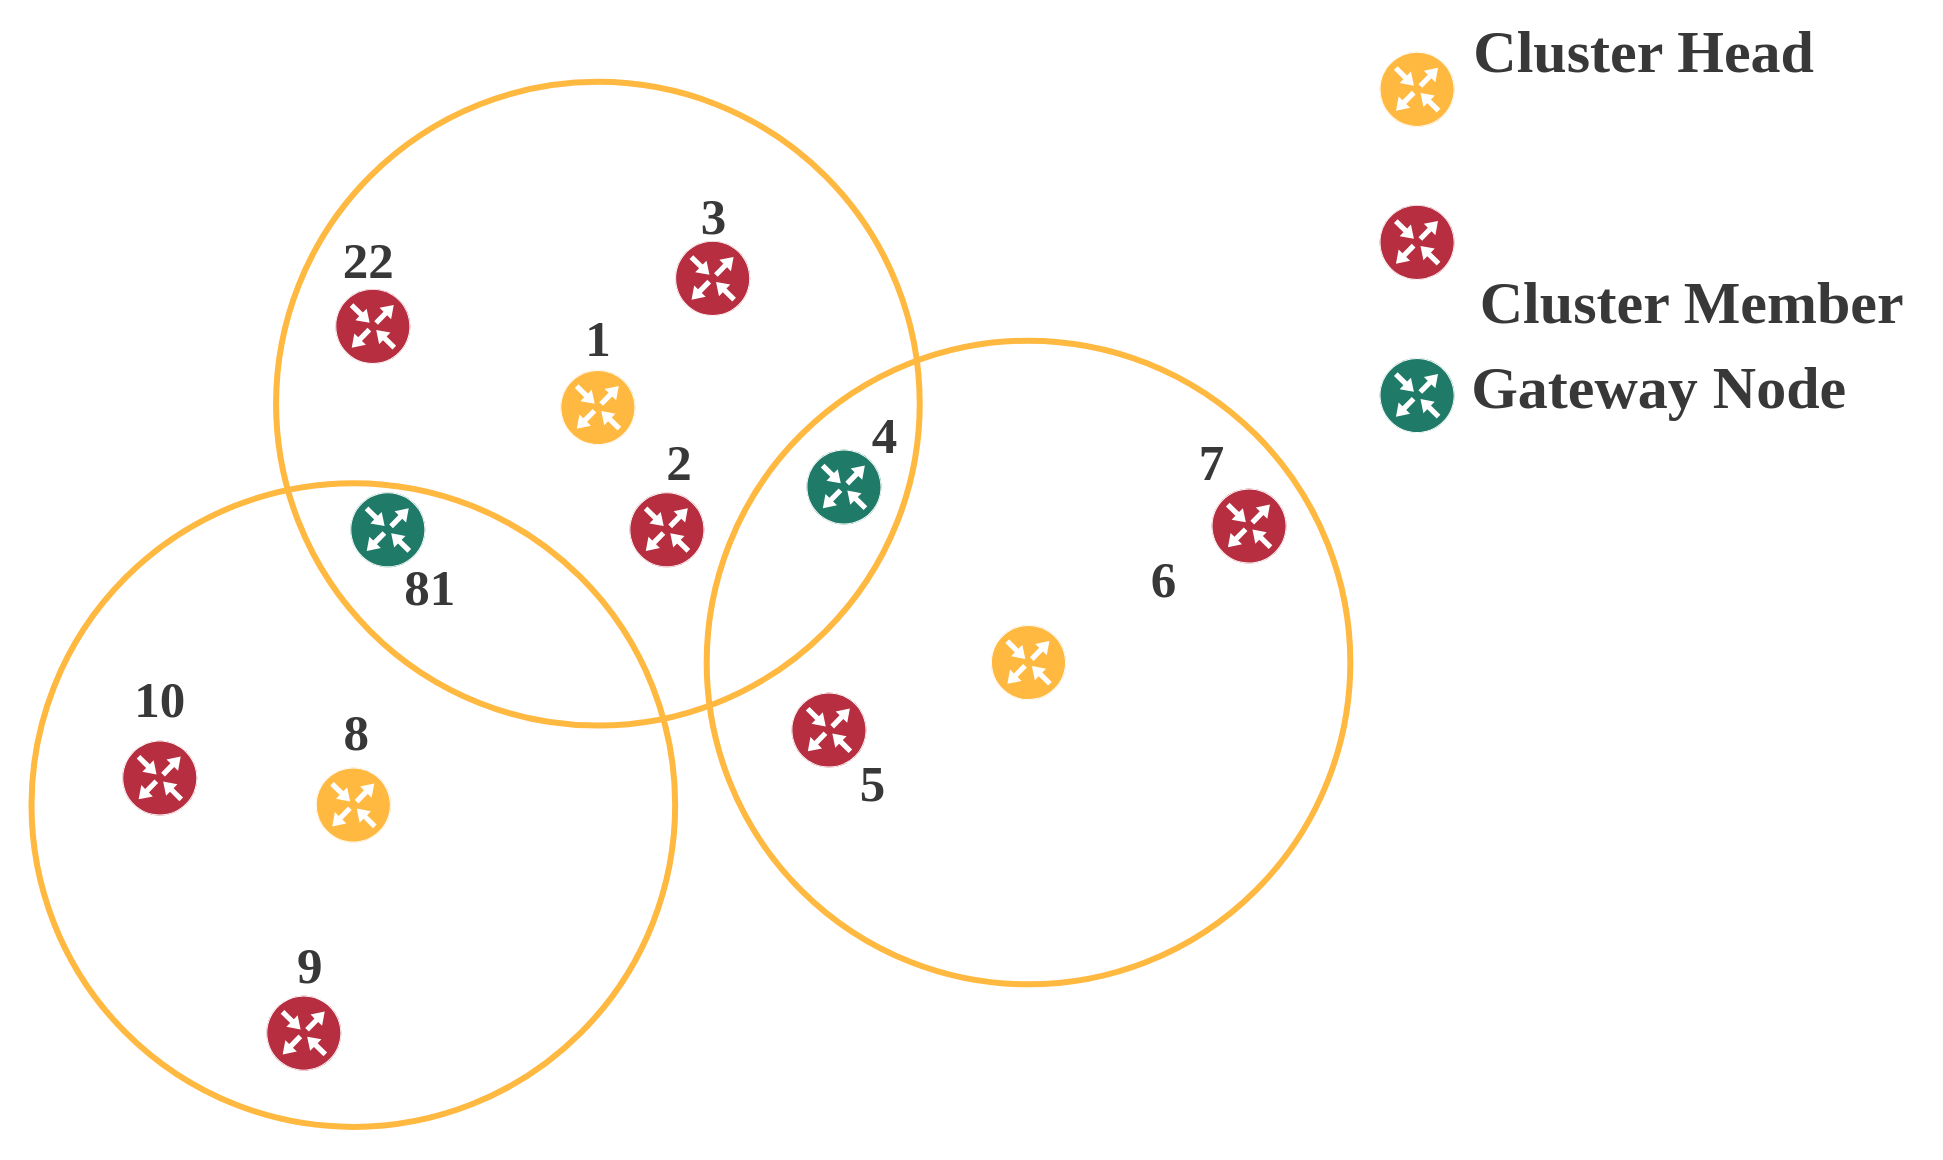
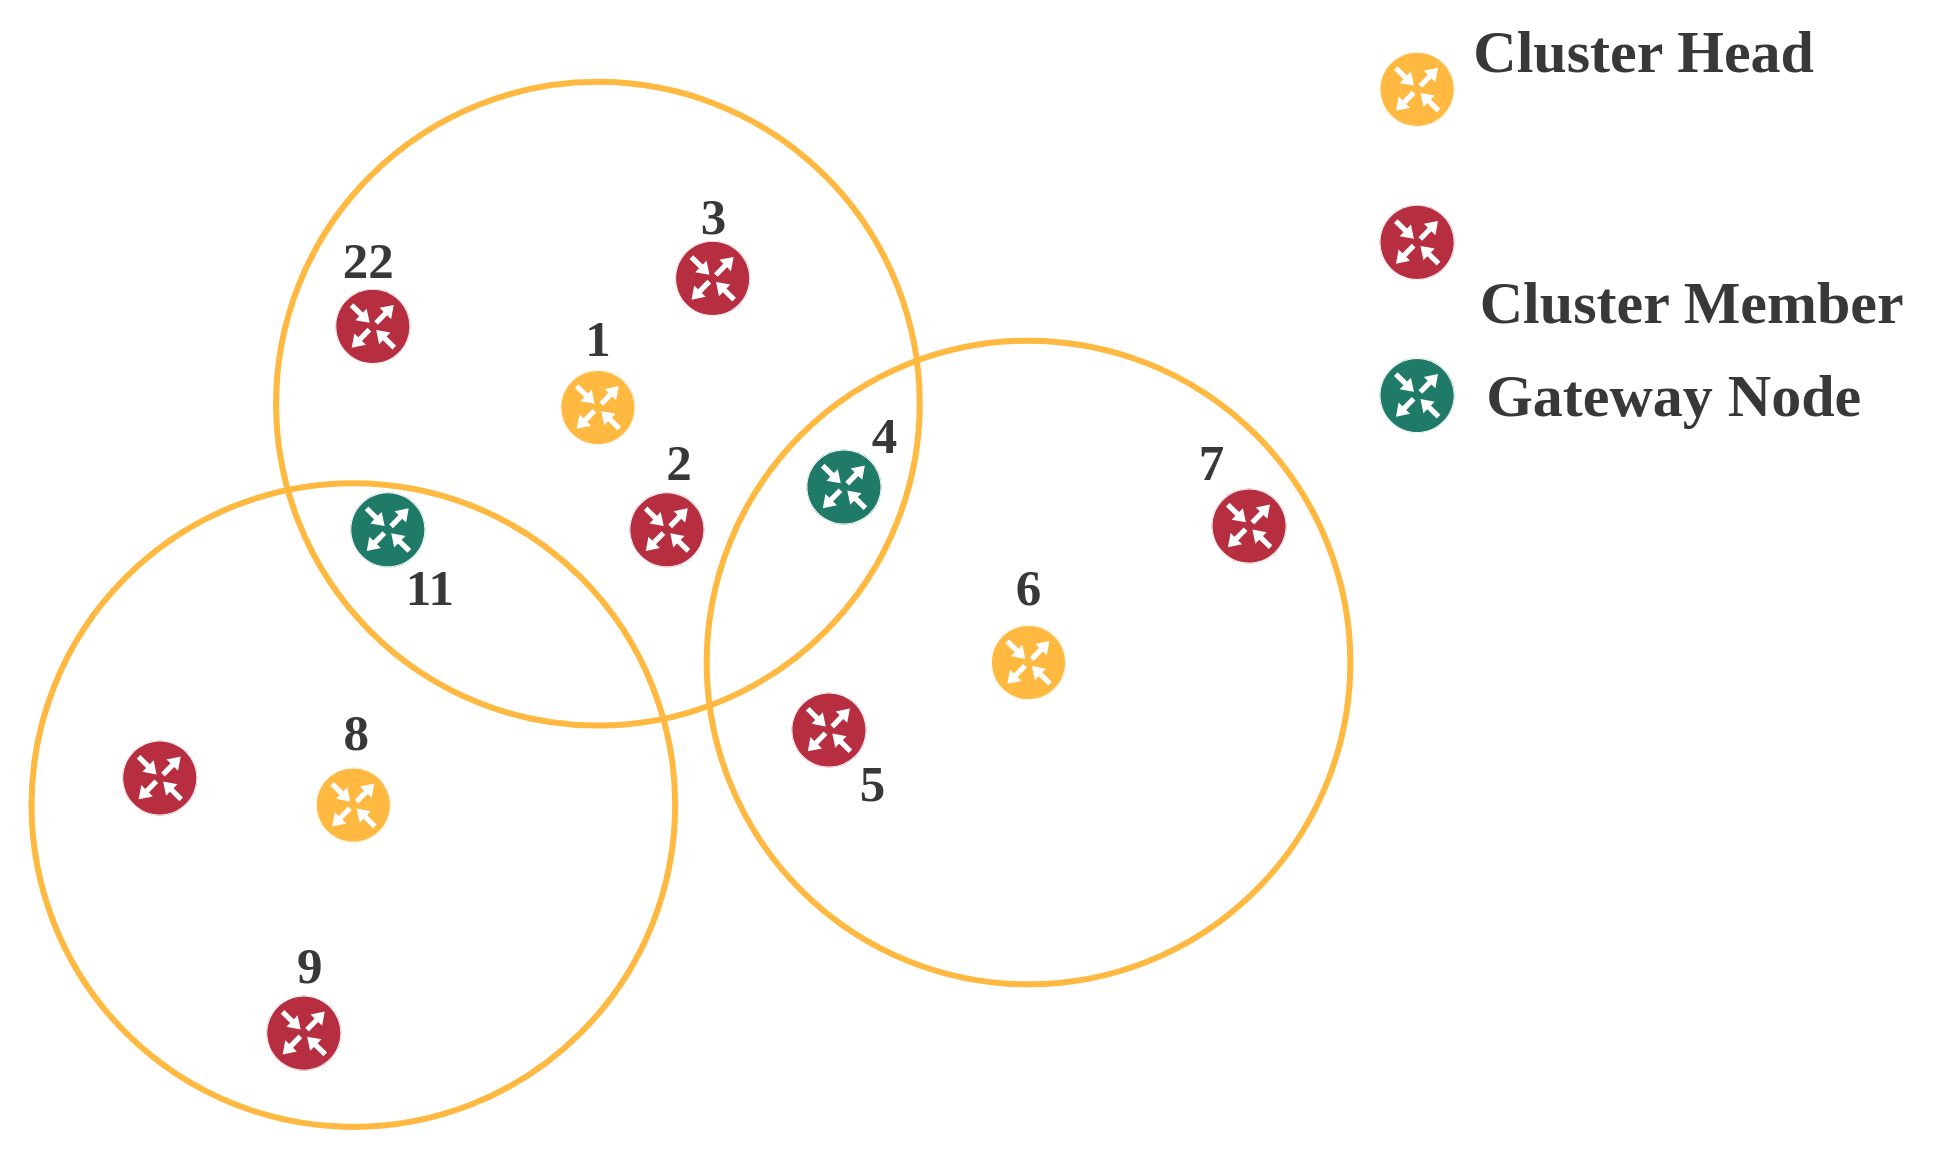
(1658, 388) -> (1673, 395)
(1163, 577) -> (1028, 584)
(431, 584) -> (431, 584)
(160, 697) -> none
